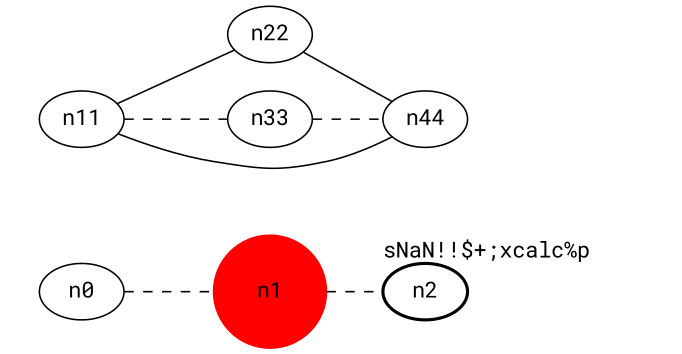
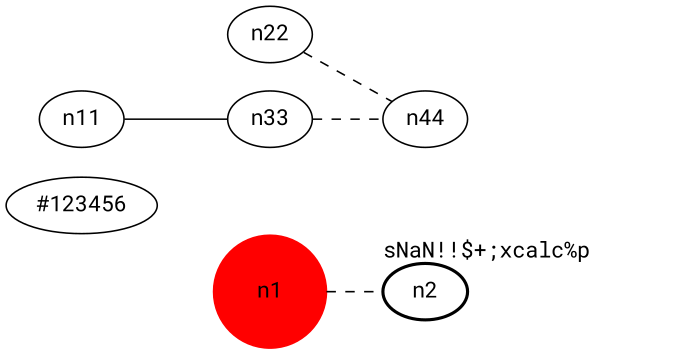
(176, 77) -> none
(348, 77) -> (348, 77)
(176, 119) -> (176, 119)
(256, 167) -> none
none -> (82, 205)
(82, 292) -> none
